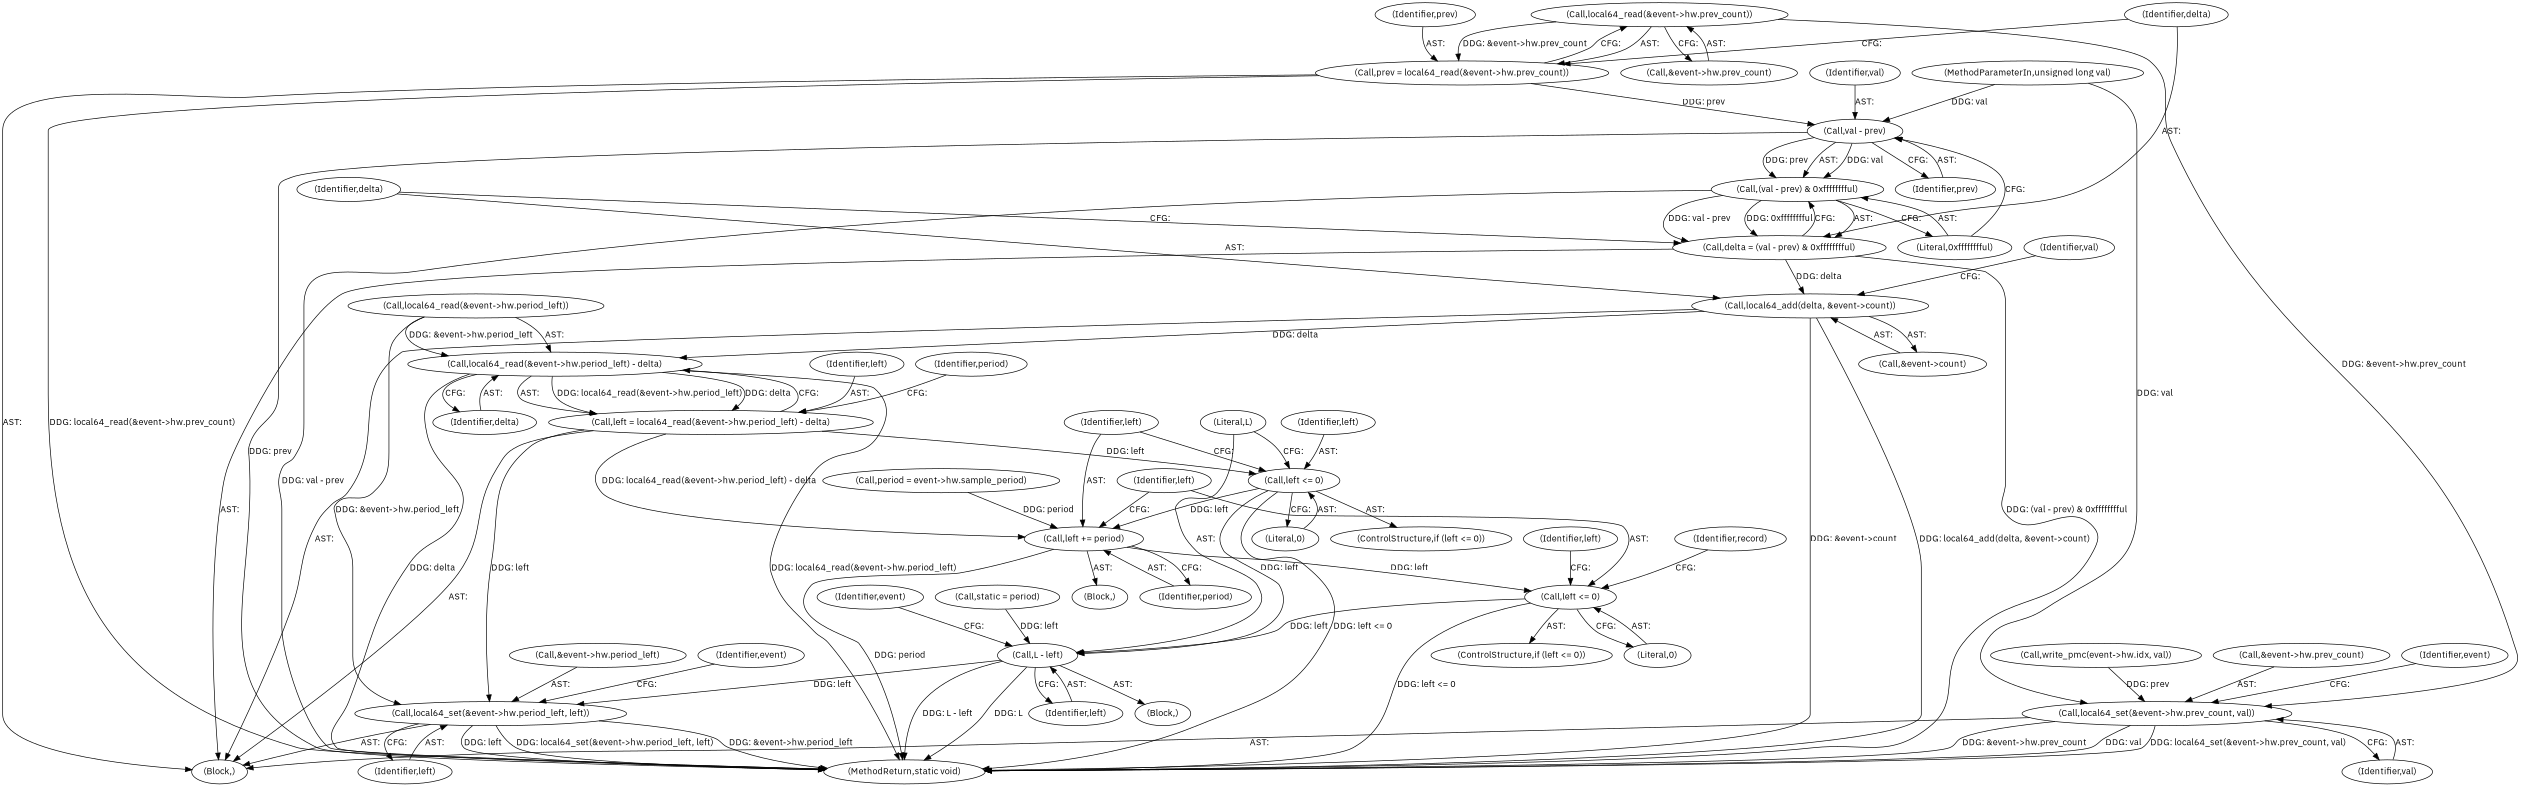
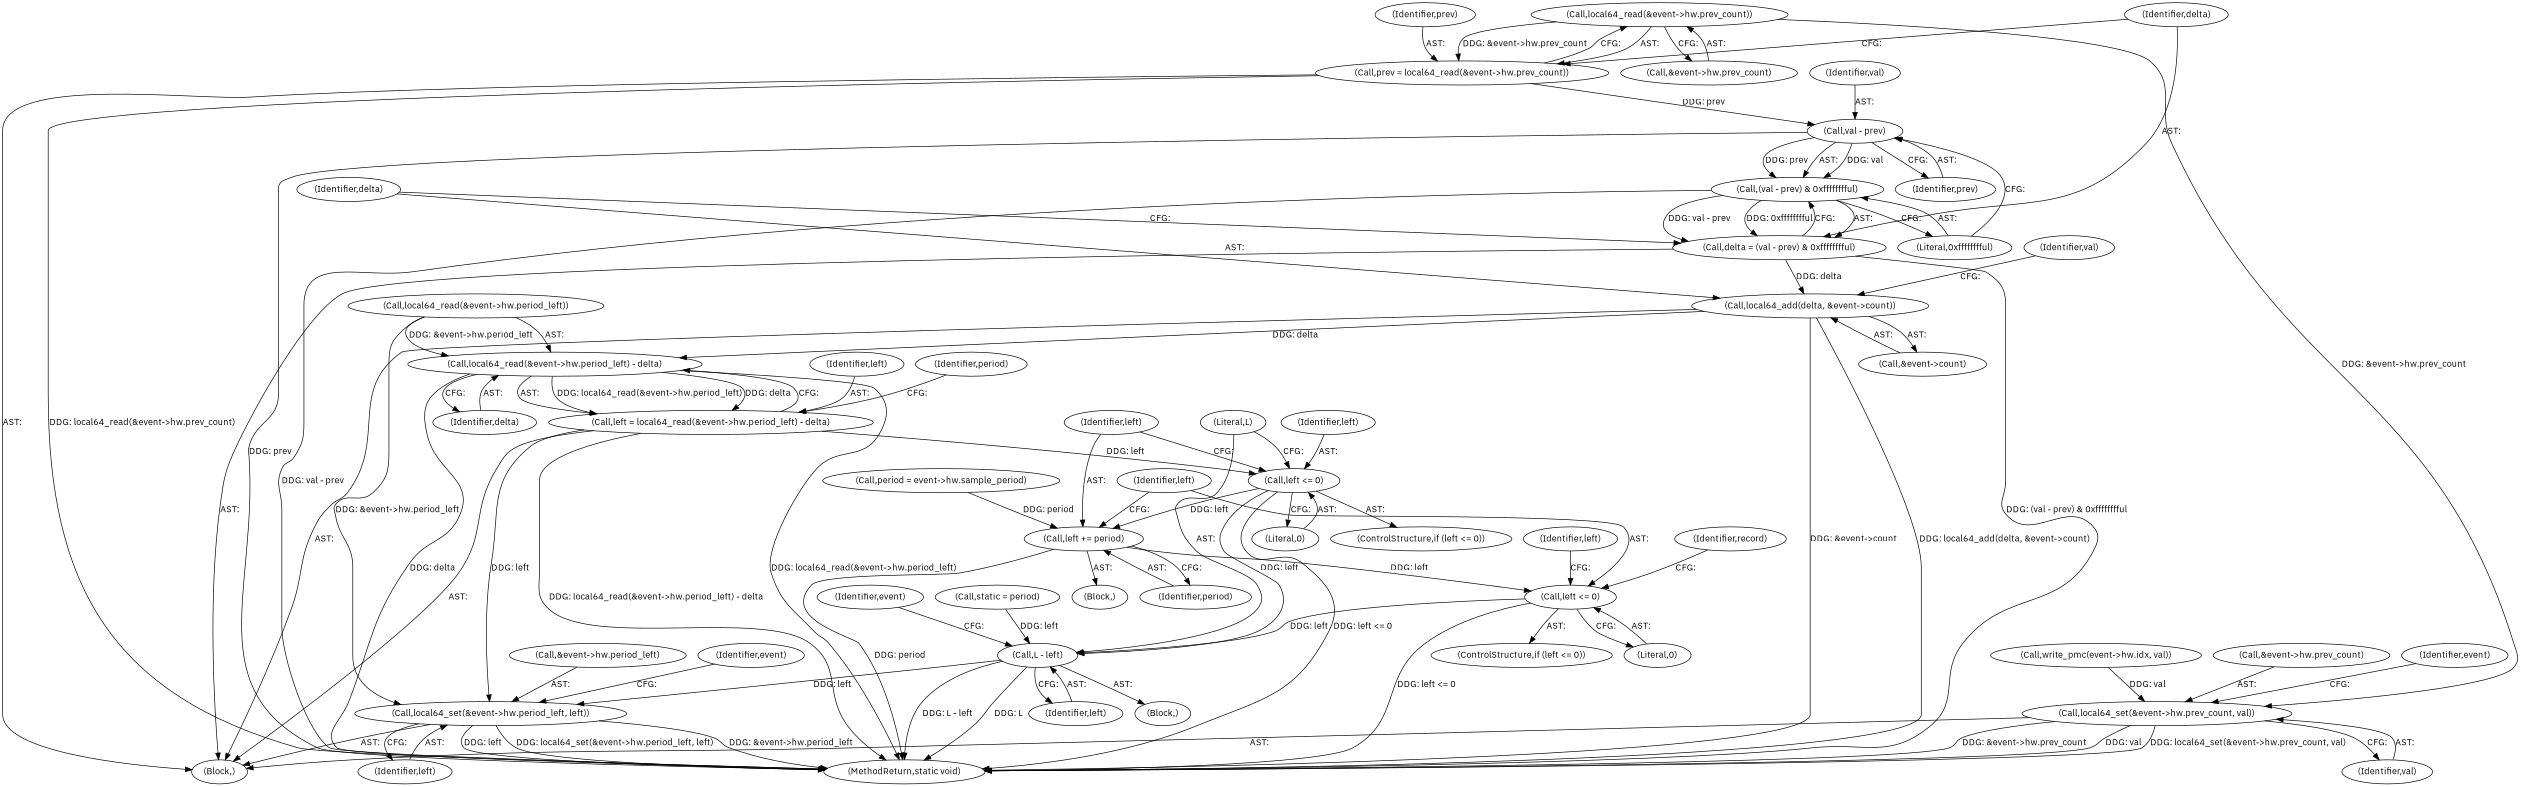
(2028, 73) -> none
(757, 523) -> (623, 627)
(2148, 685) -> (2148, 685)
